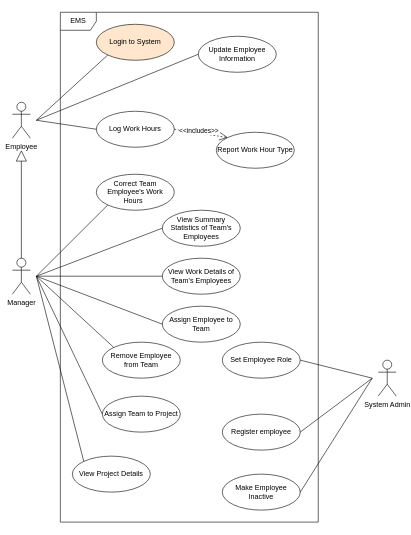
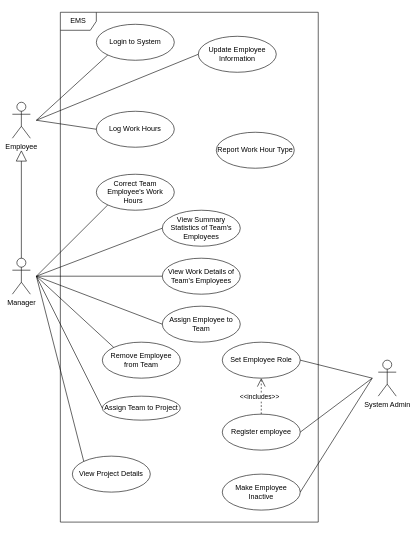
(135, 42) -> (135, 42)
(200, 133) -> none
none -> (261, 397)
(141, 414) -> (141, 408)
